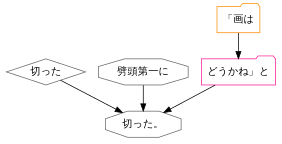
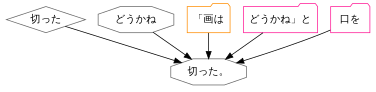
none -> (350, 20)
(238, 42) -> (209, 42)
(143, 72) -> (136, 20)
